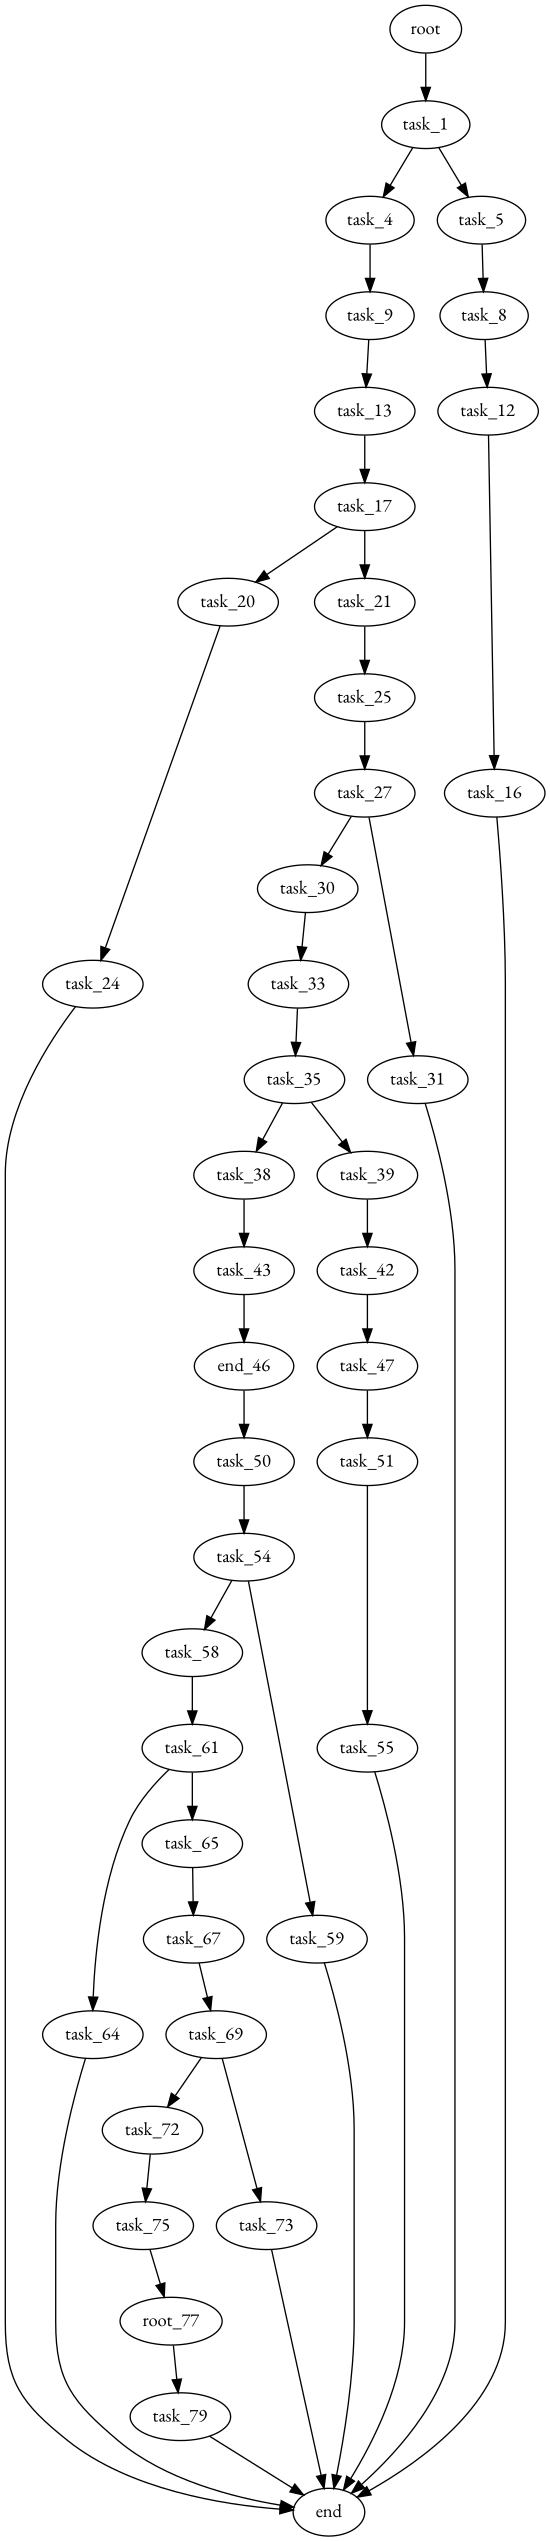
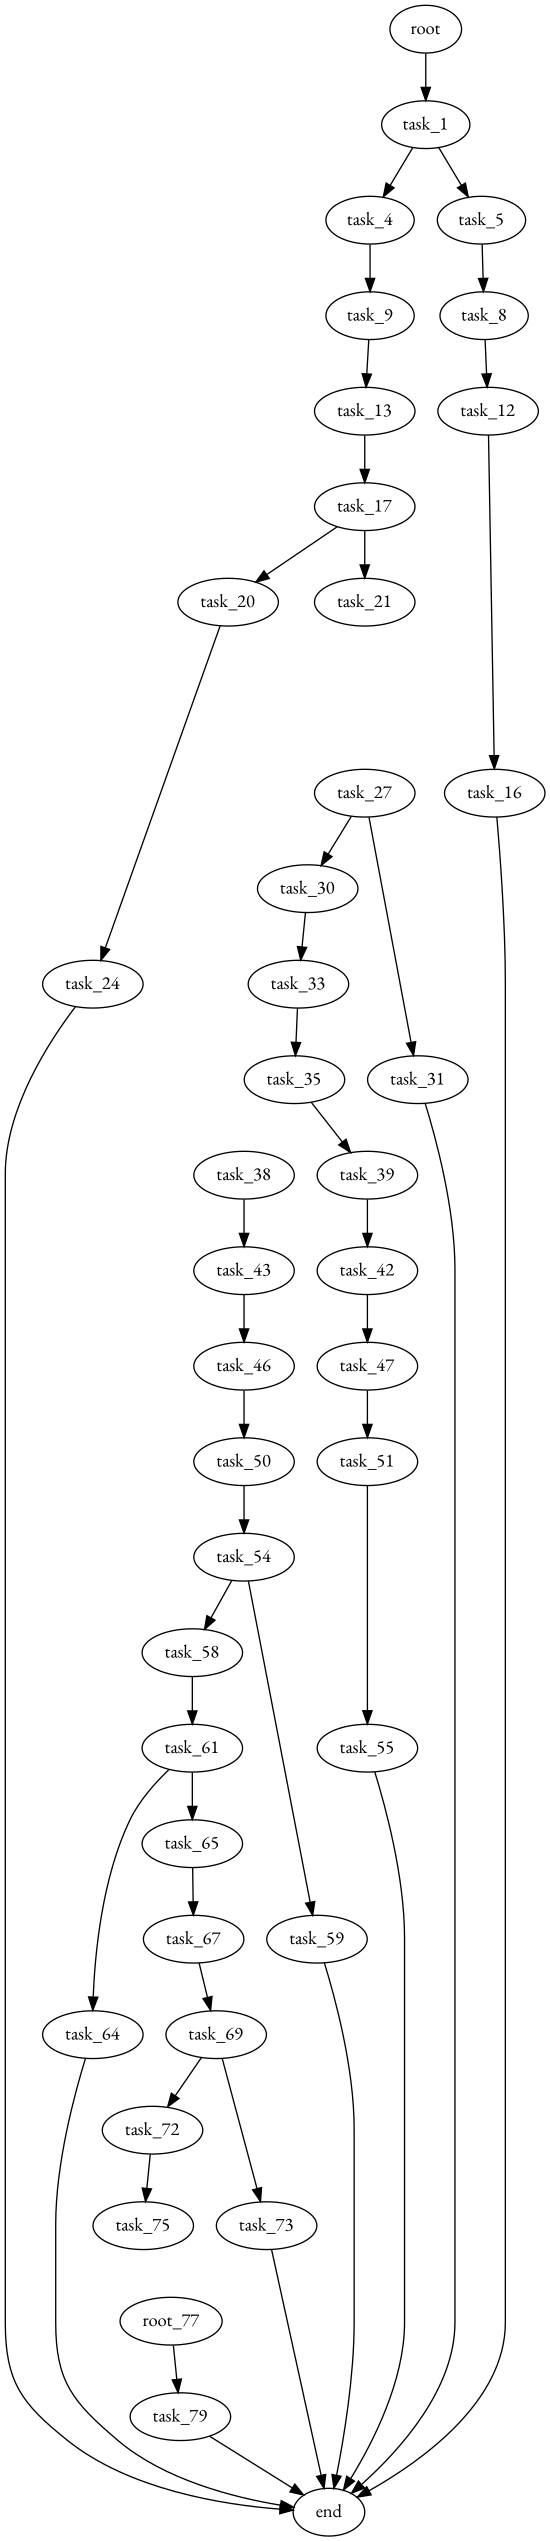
(365, 698) -> none
(273, 1121) -> none
(244, 1366) -> (244, 1366)
(155, 2267) -> none
